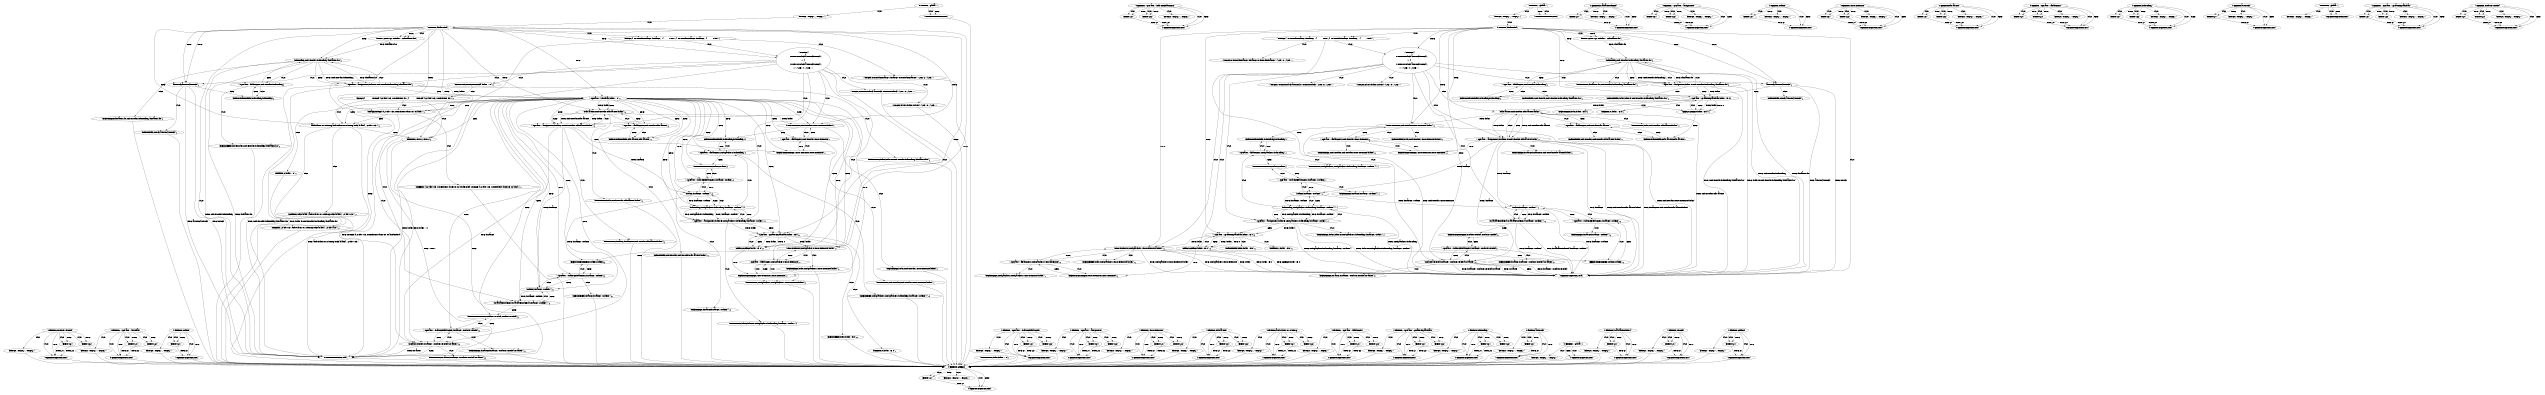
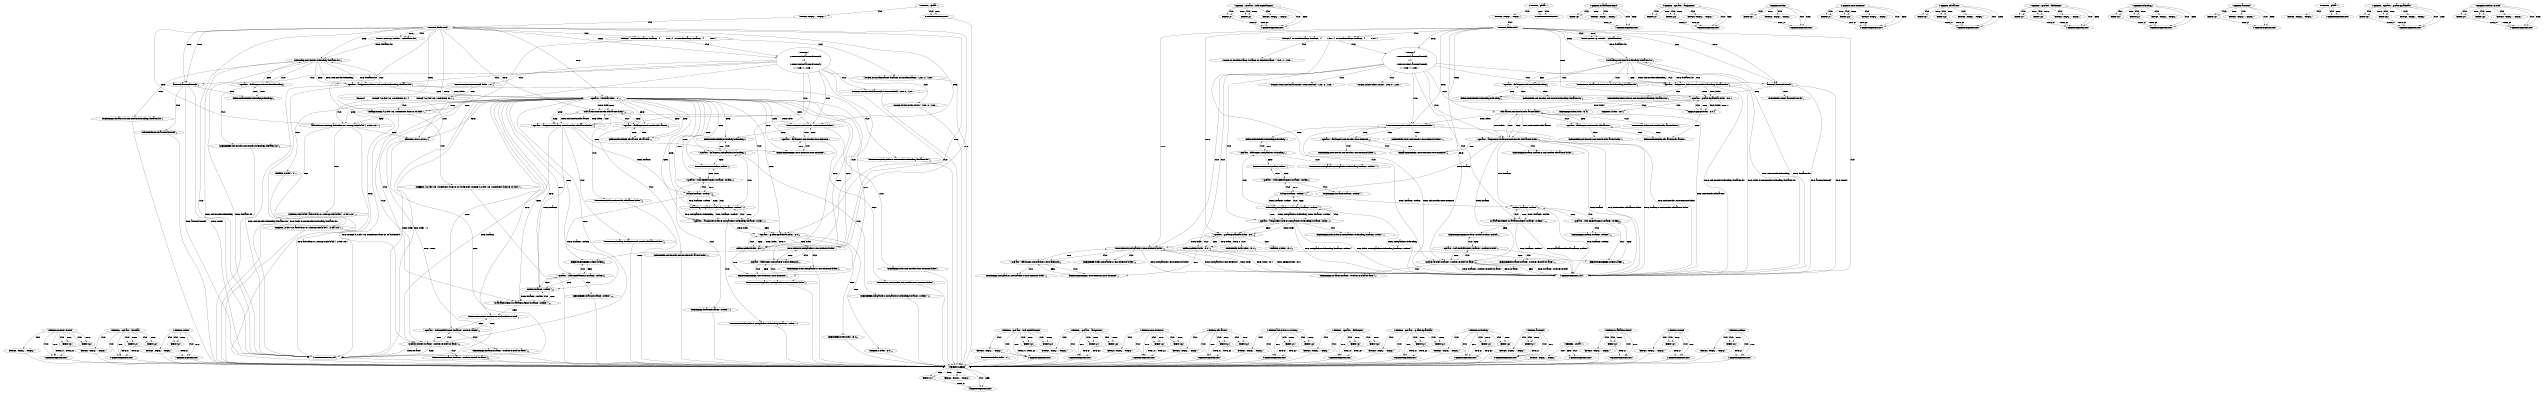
(475, 119) -> (474, 119)
